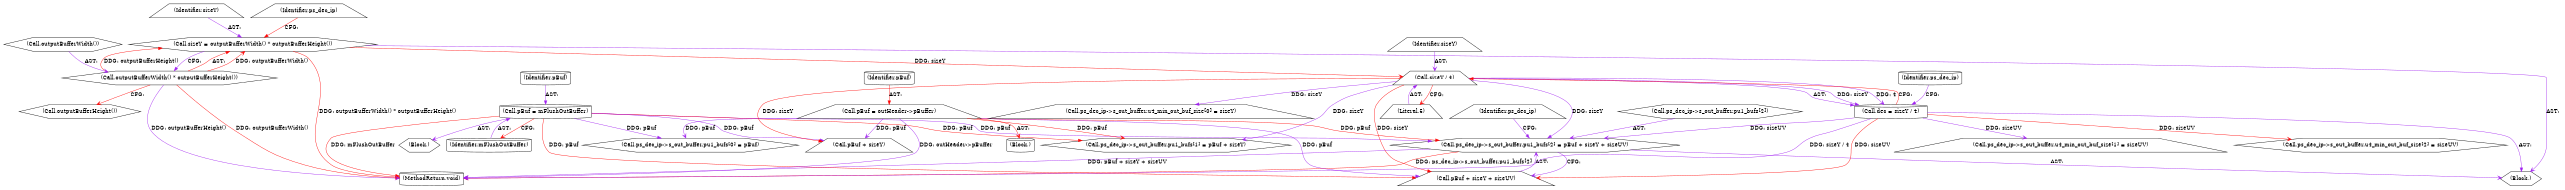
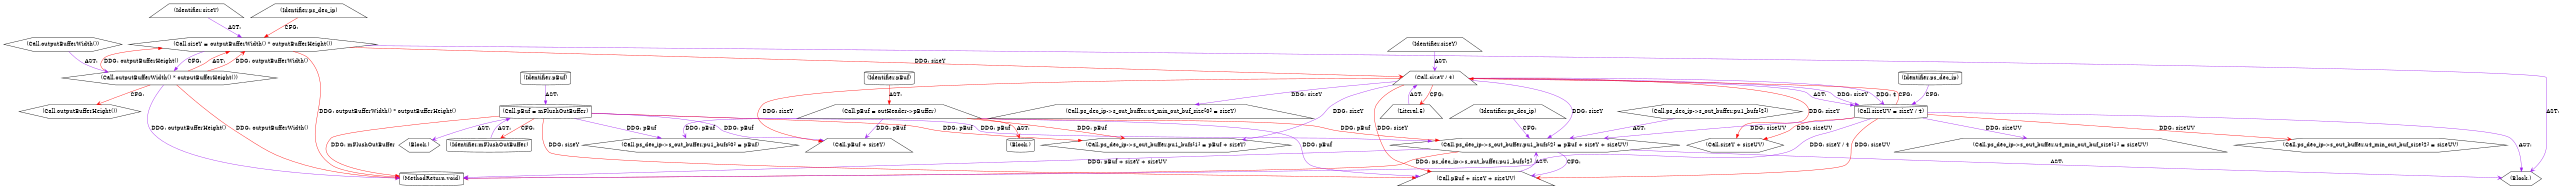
(1891, 112) -> (1891, 112)
(564, 145) -> (564, 145)
none -> (1735, 145)
(824, 165) -> none
